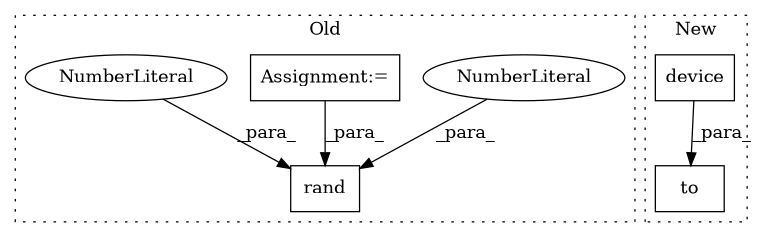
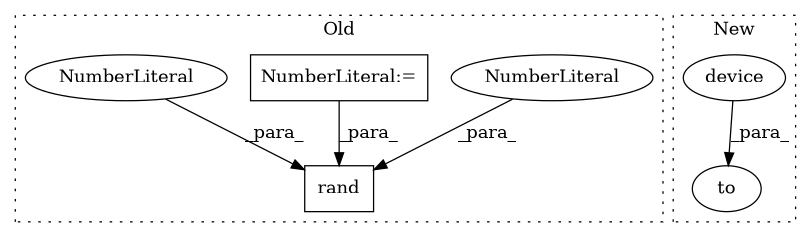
(325, 78) -> (339, 78)
(695, 78) -> (734, 78)
(690, 189) -> (727, 189)
